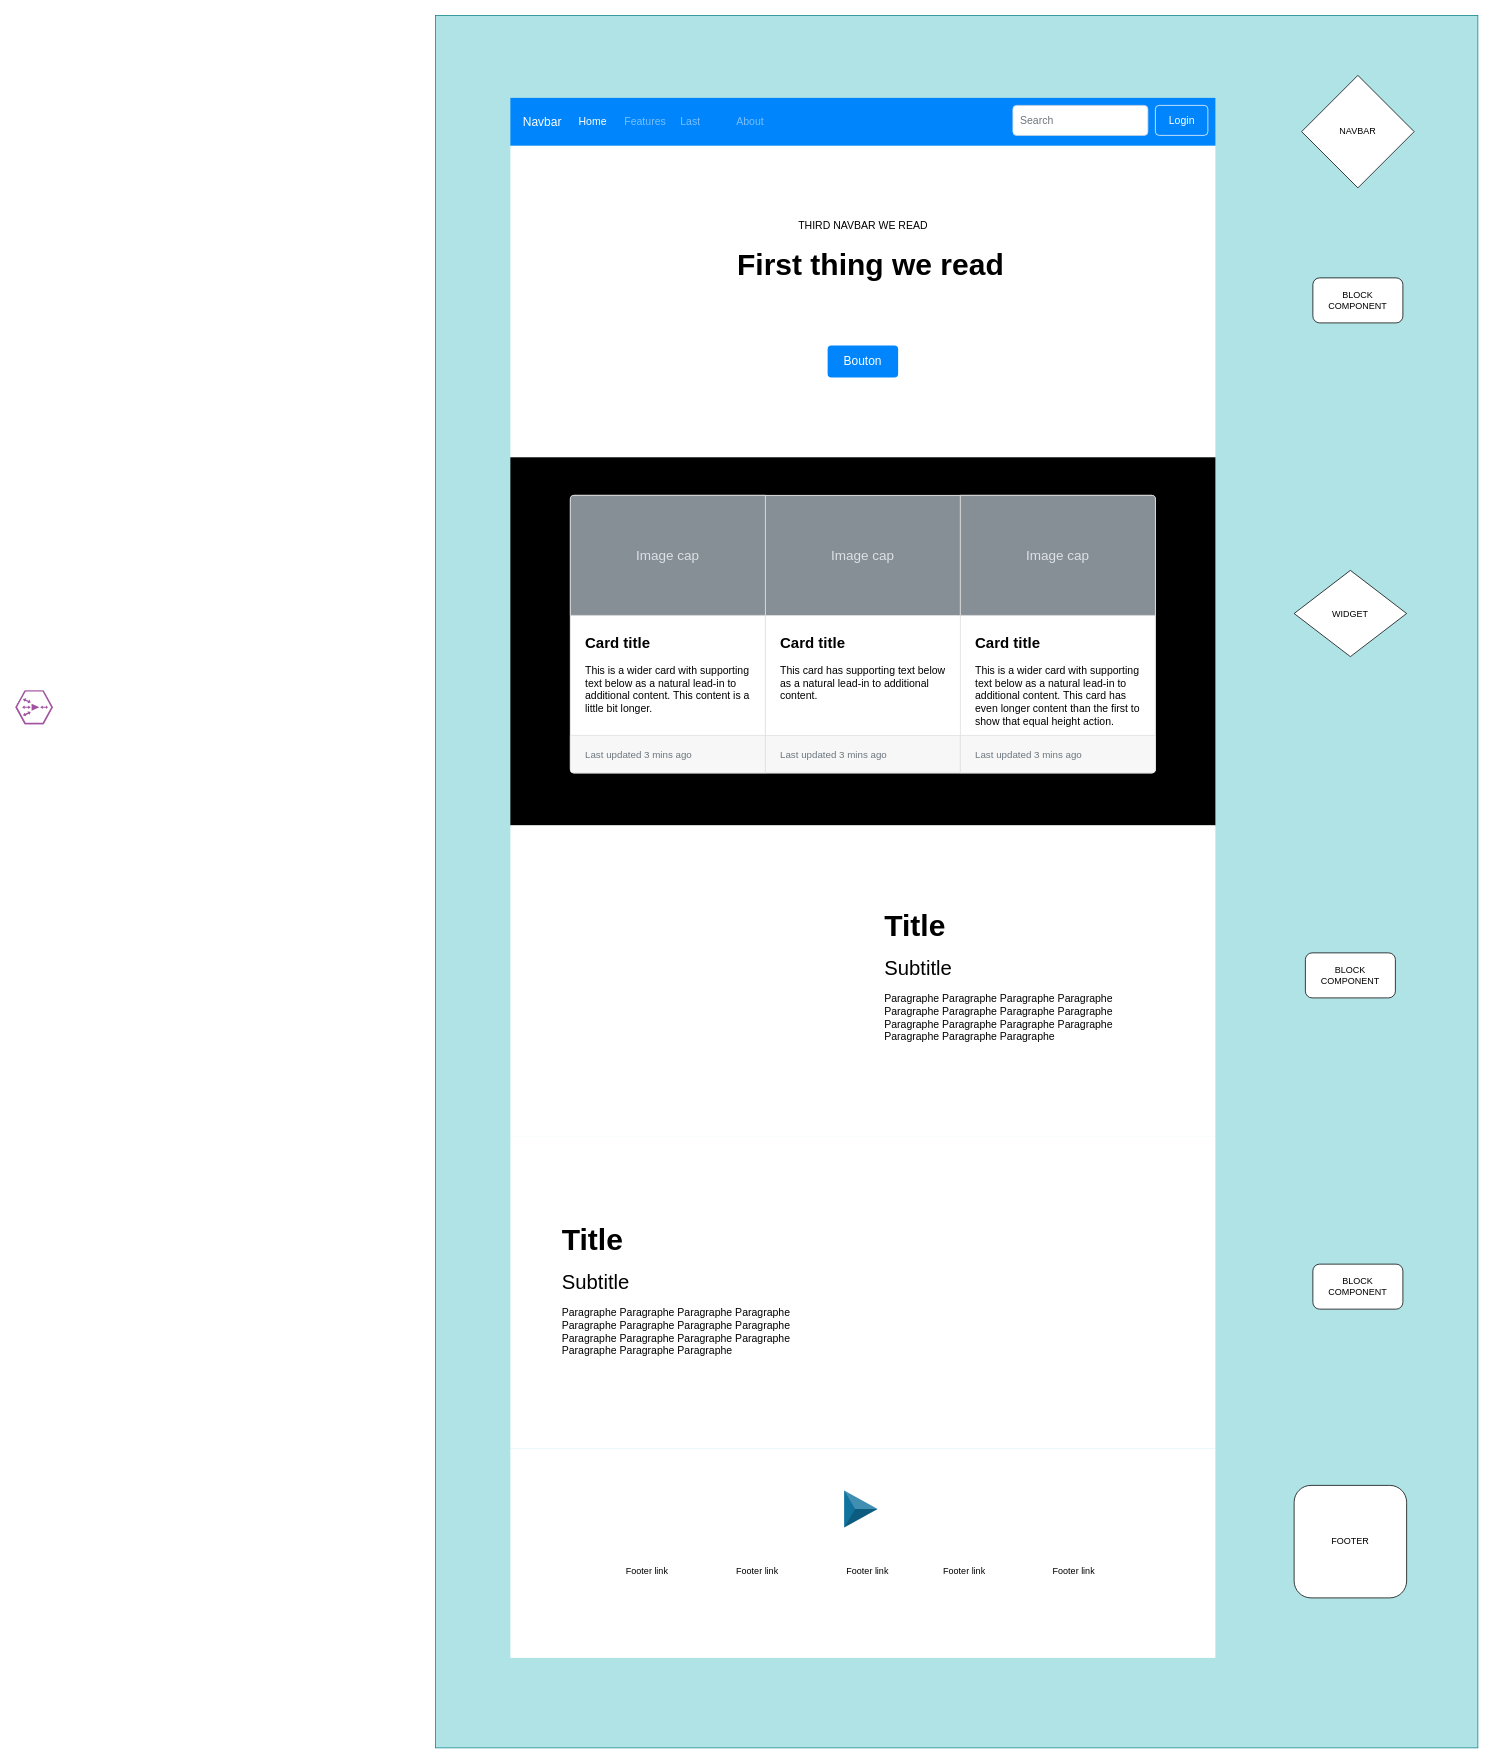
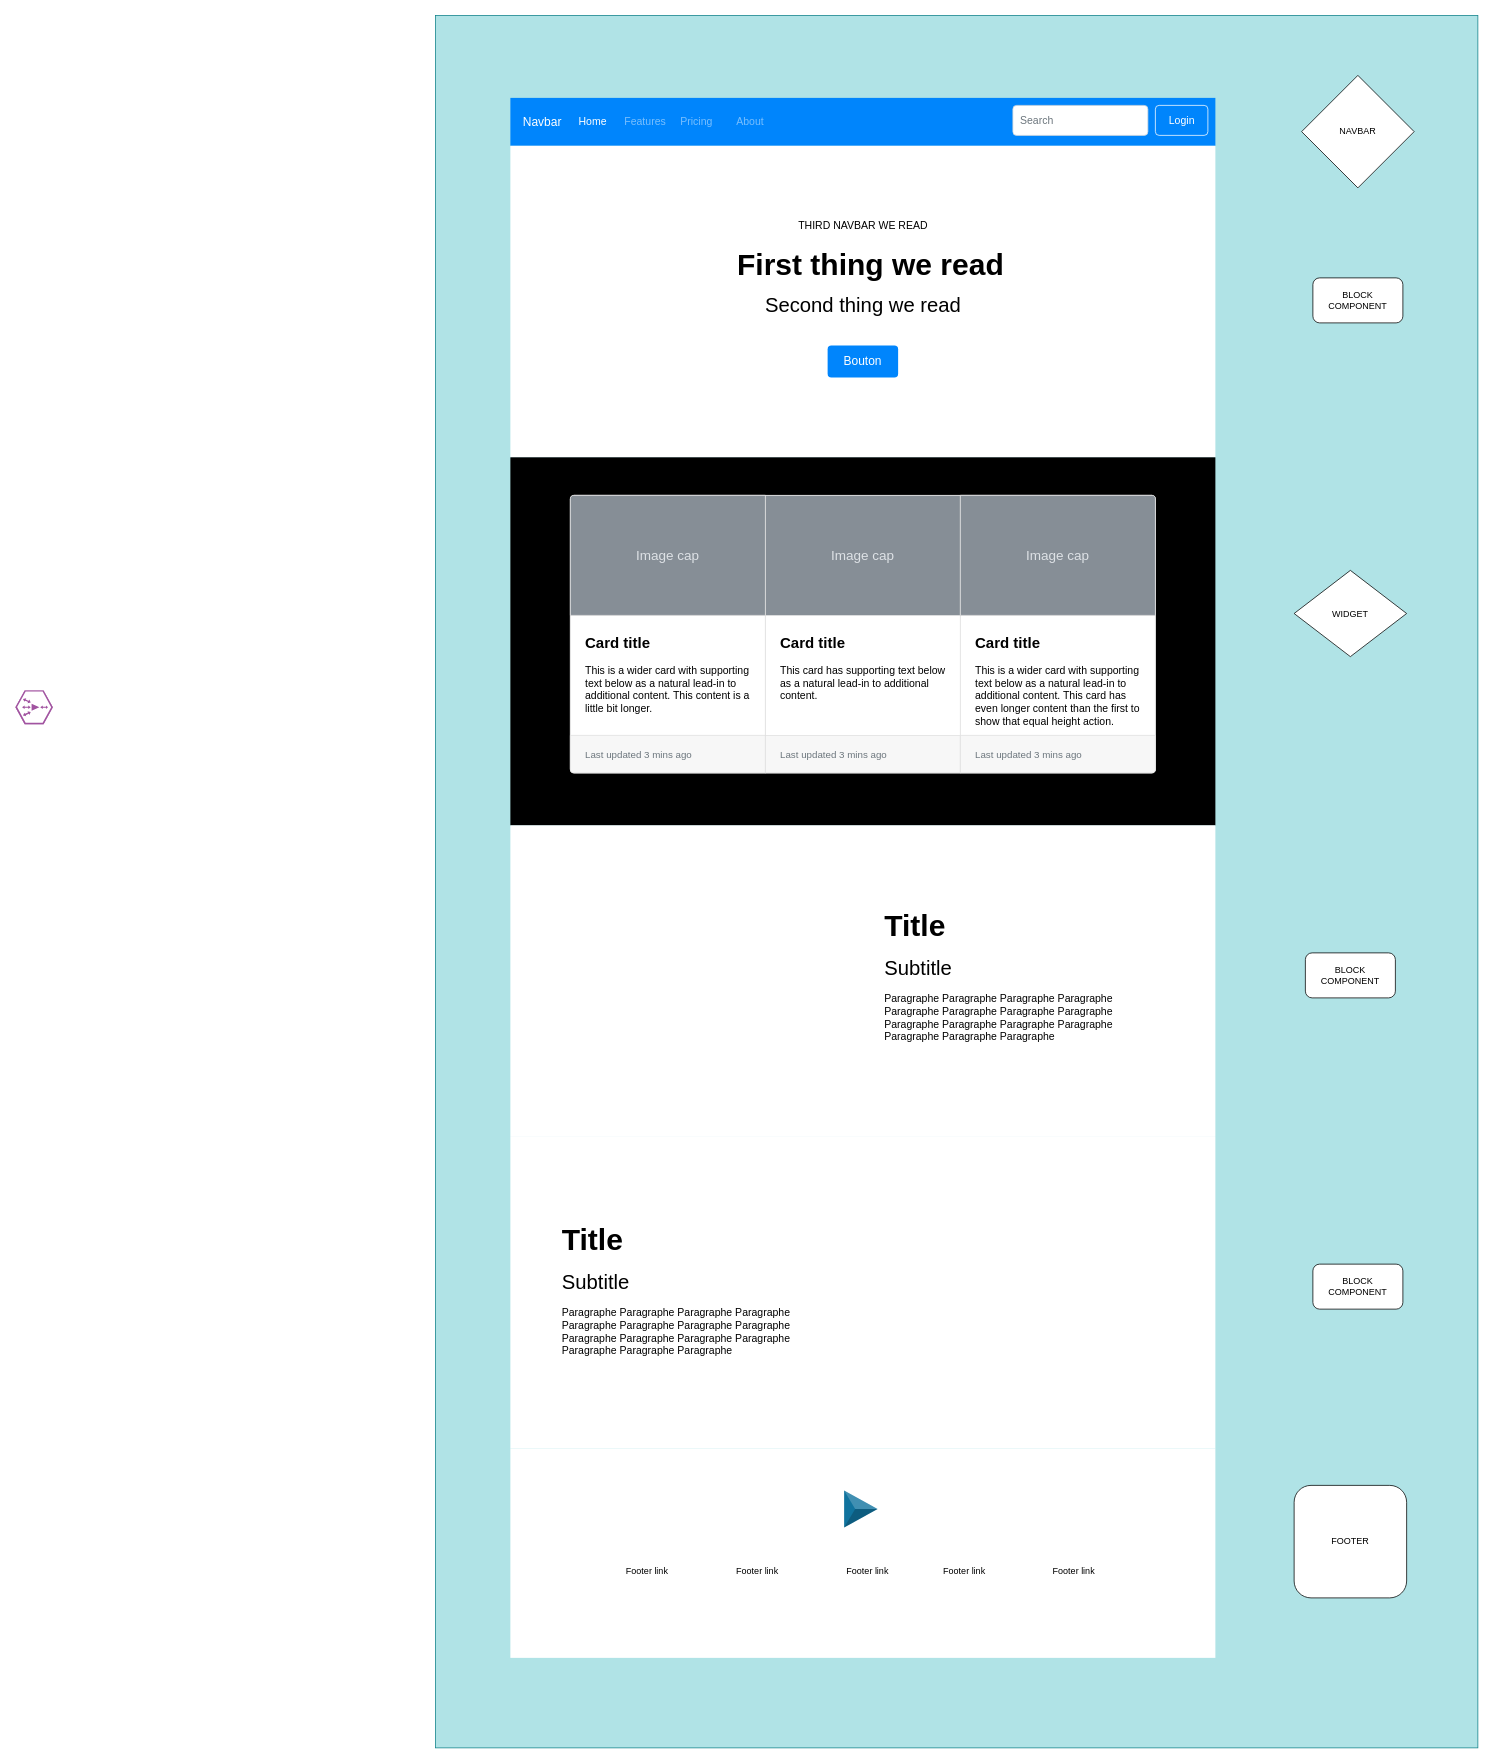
(692, 122) -> (698, 122)
none -> (863, 306)
